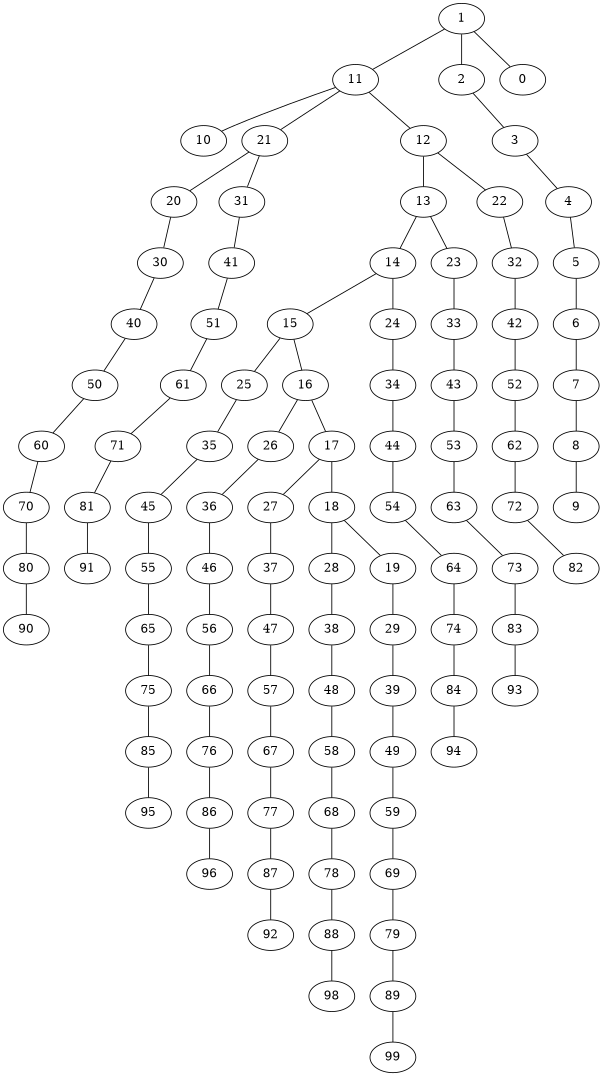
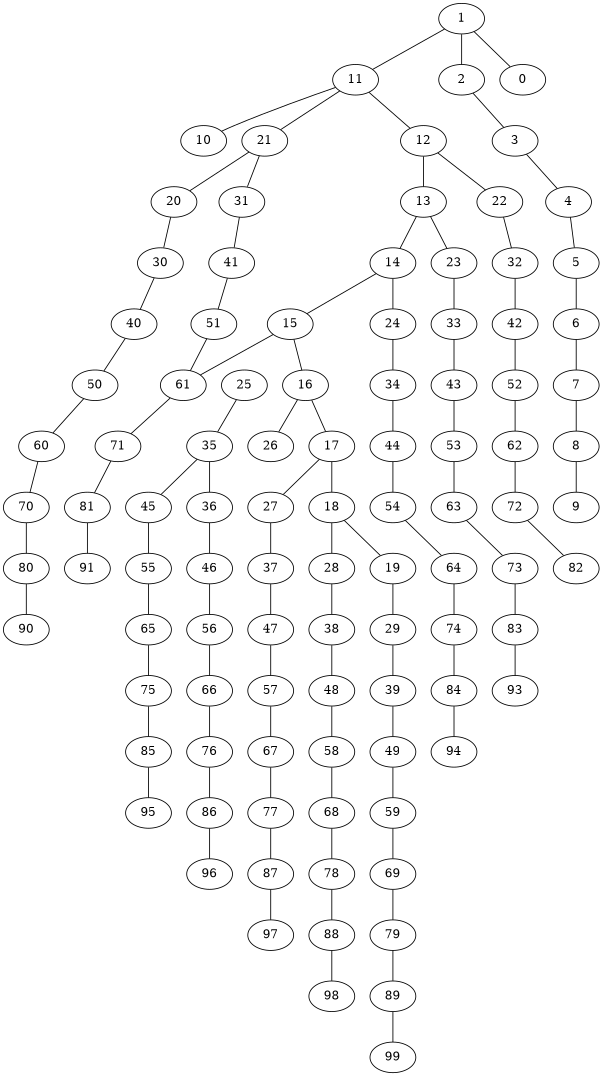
(267, 355) -> (237, 355)
(240, 477) -> (210, 477)
(271, 935) -> (271, 935)
